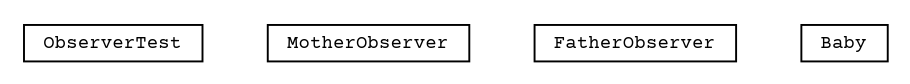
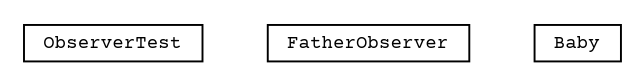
(368, 42) -> none
